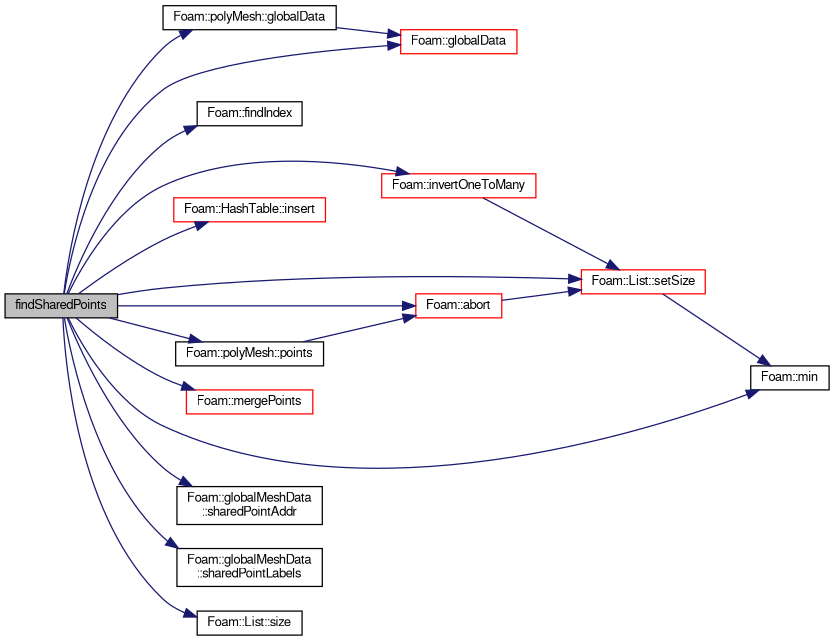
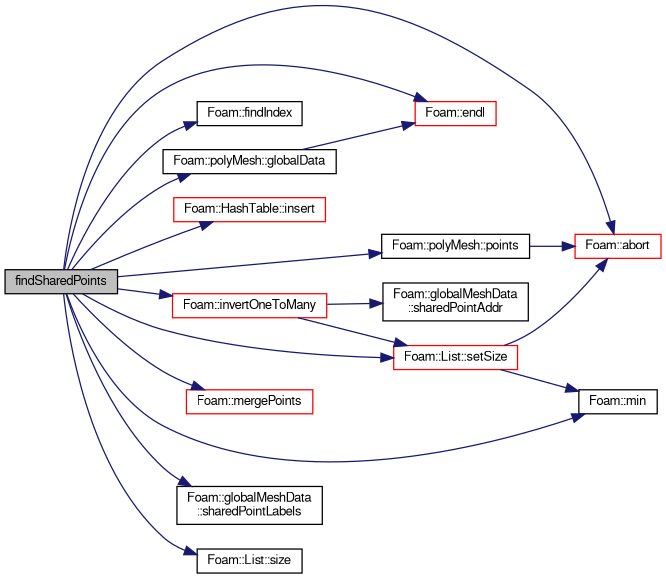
(459, 42) -> (456, 114)
(535, 296) -> (557, 313)
(113, 407) -> (349, 304)
